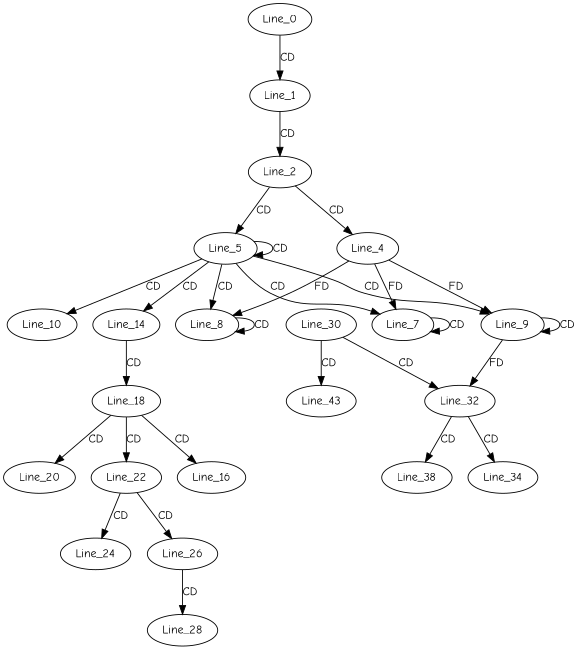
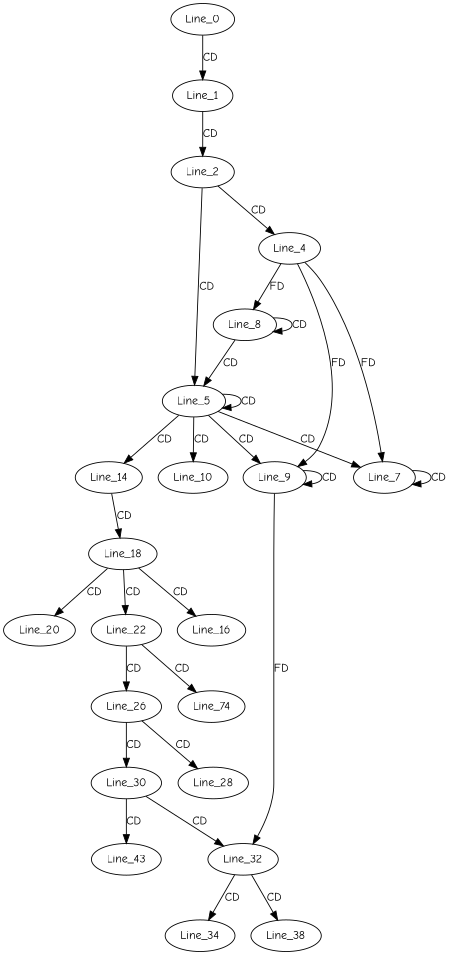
(217, 282) -> (222, 359)
(96, 554) -> (212, 707)
none -> (126, 740)
